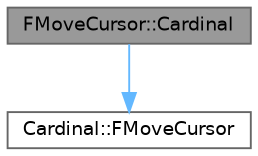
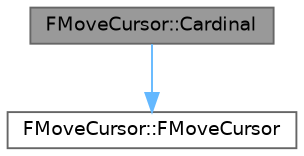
(129, 130) -> (152, 130)
